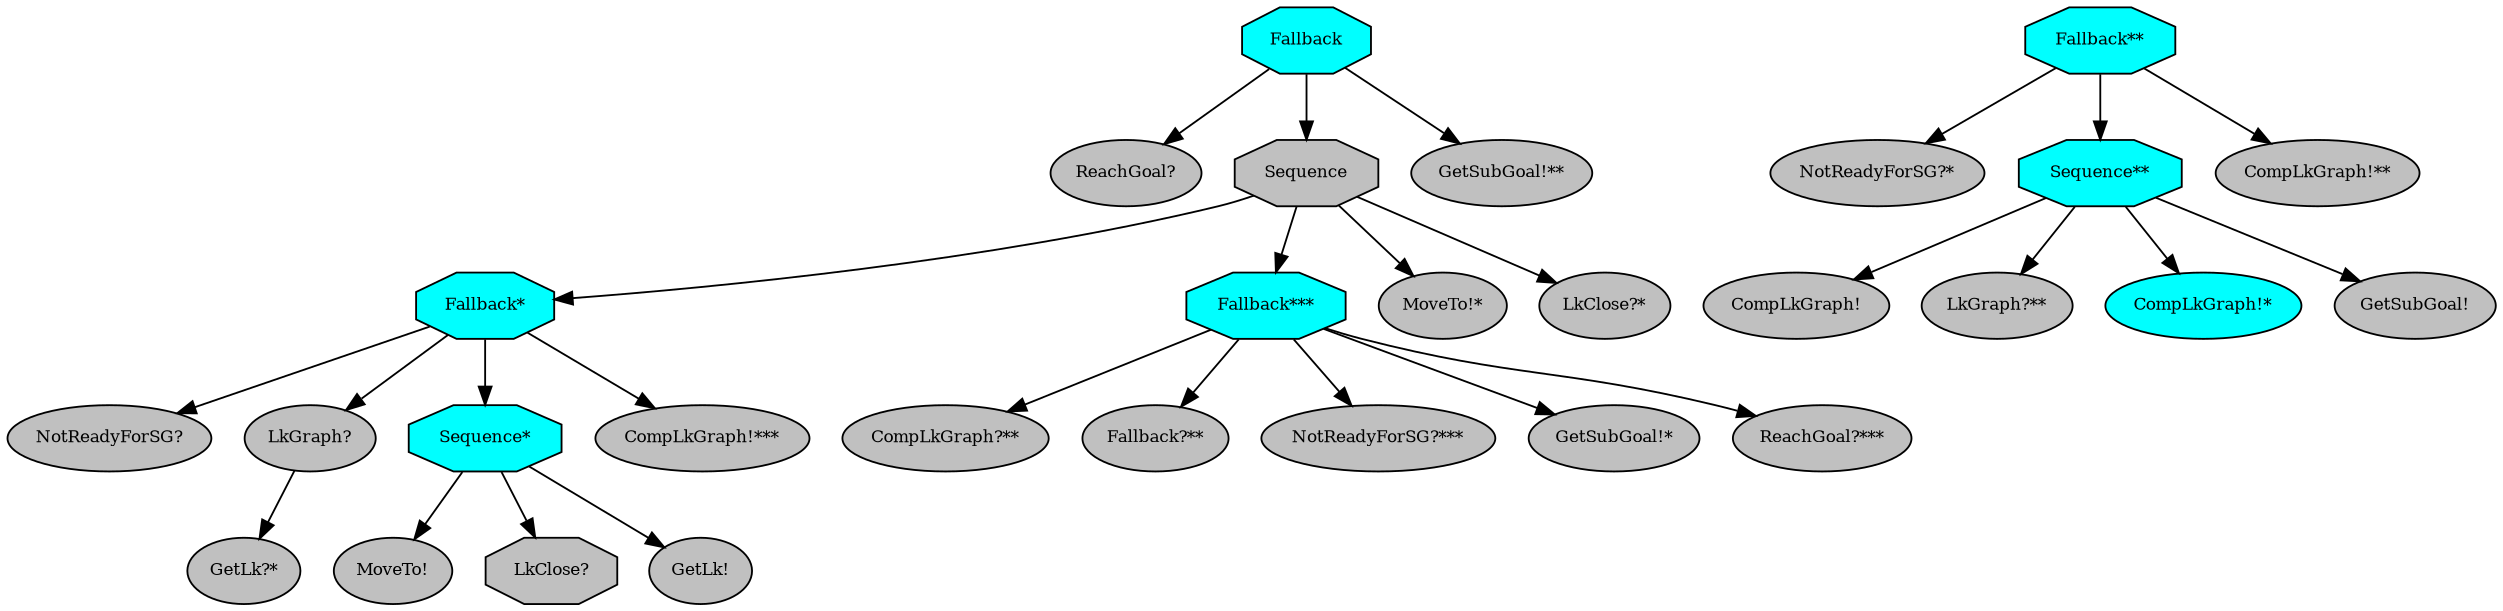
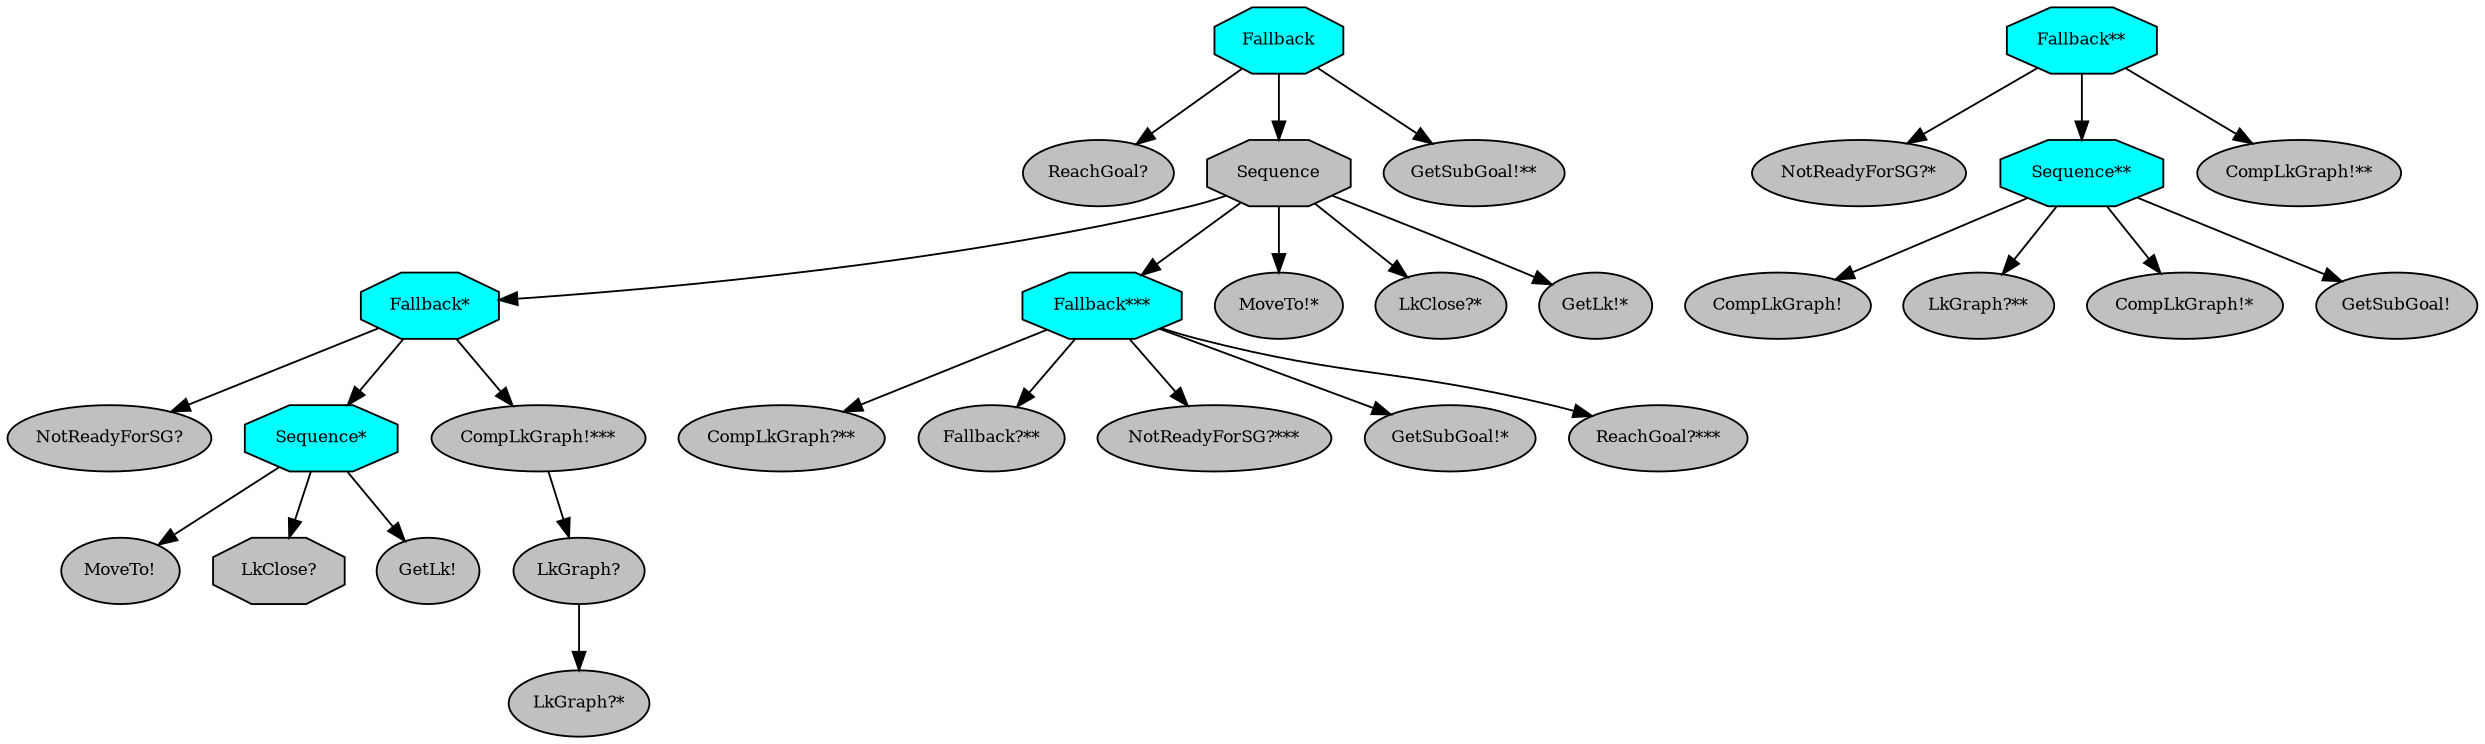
none -> (1596, 306)
(2203, 306) -> (2185, 306)
(405, 367) -> (556, 495)
(244, 571) -> (579, 704)
